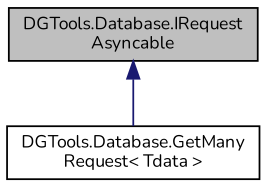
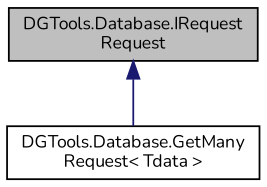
(133, 34) -> (133, 34)
